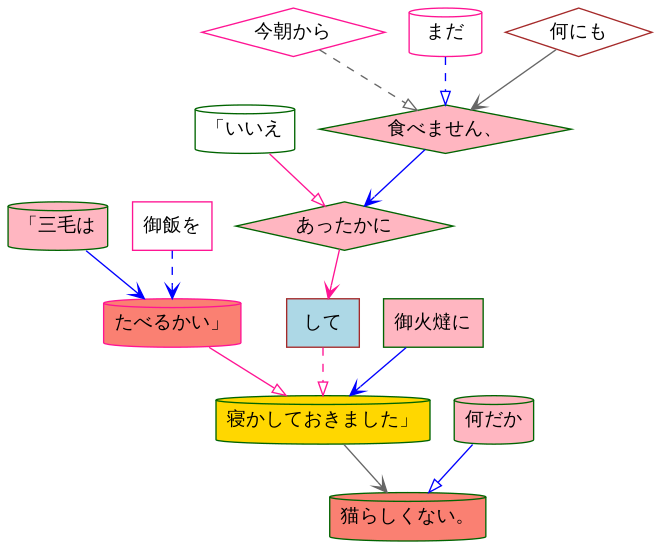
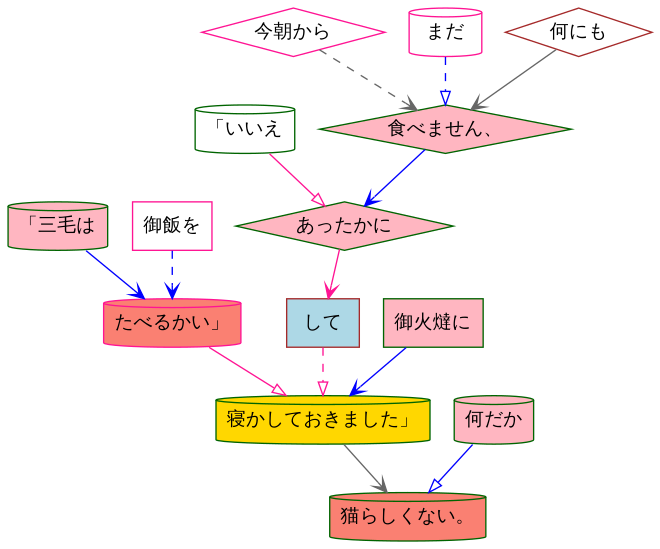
(363, 76) -> (363, 76)
